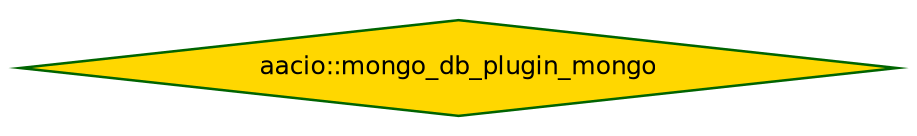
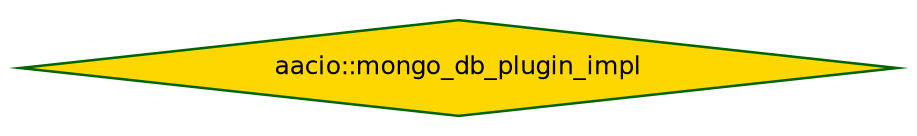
(459, 68) -> (459, 68)
